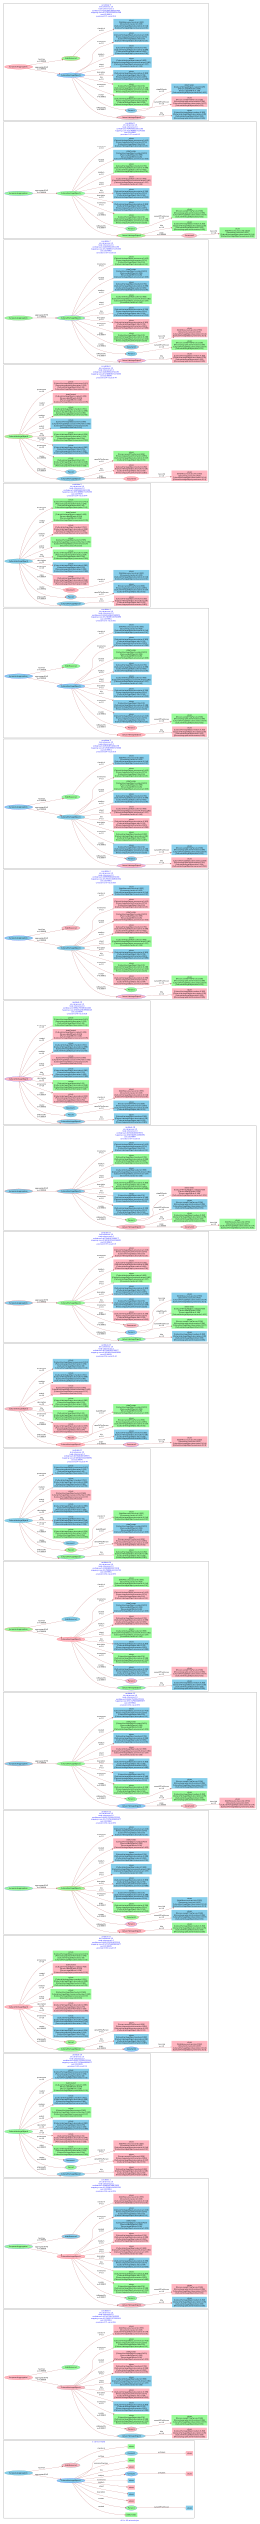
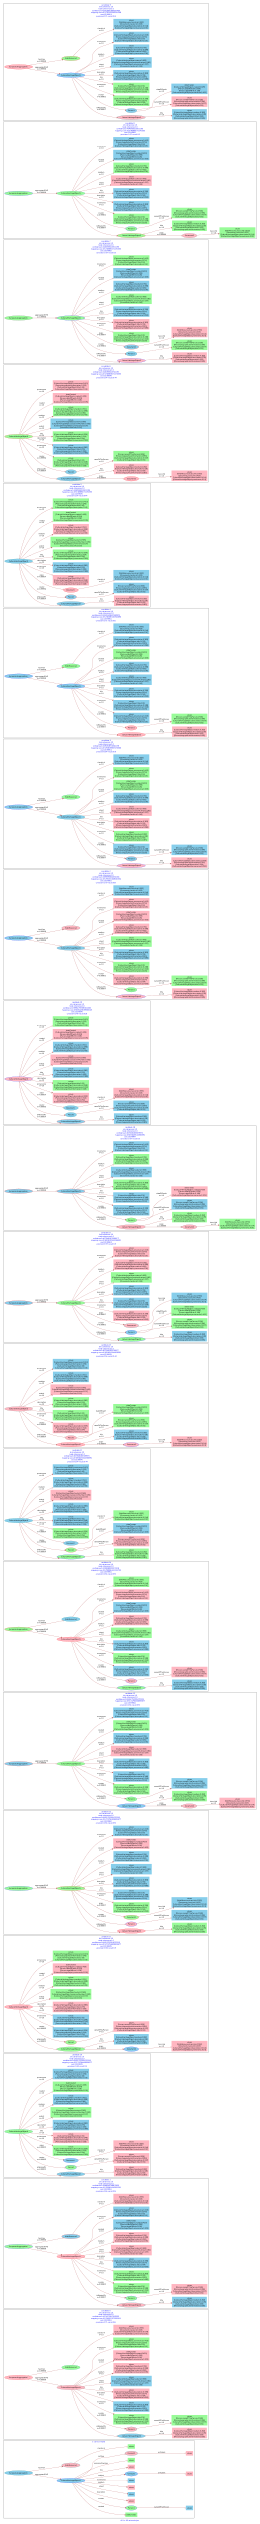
(131, 2453) -> (131, 2453)
